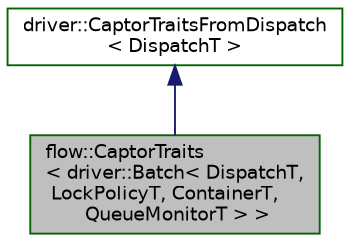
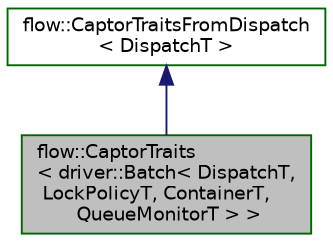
(175, 37) -> (166, 37)
